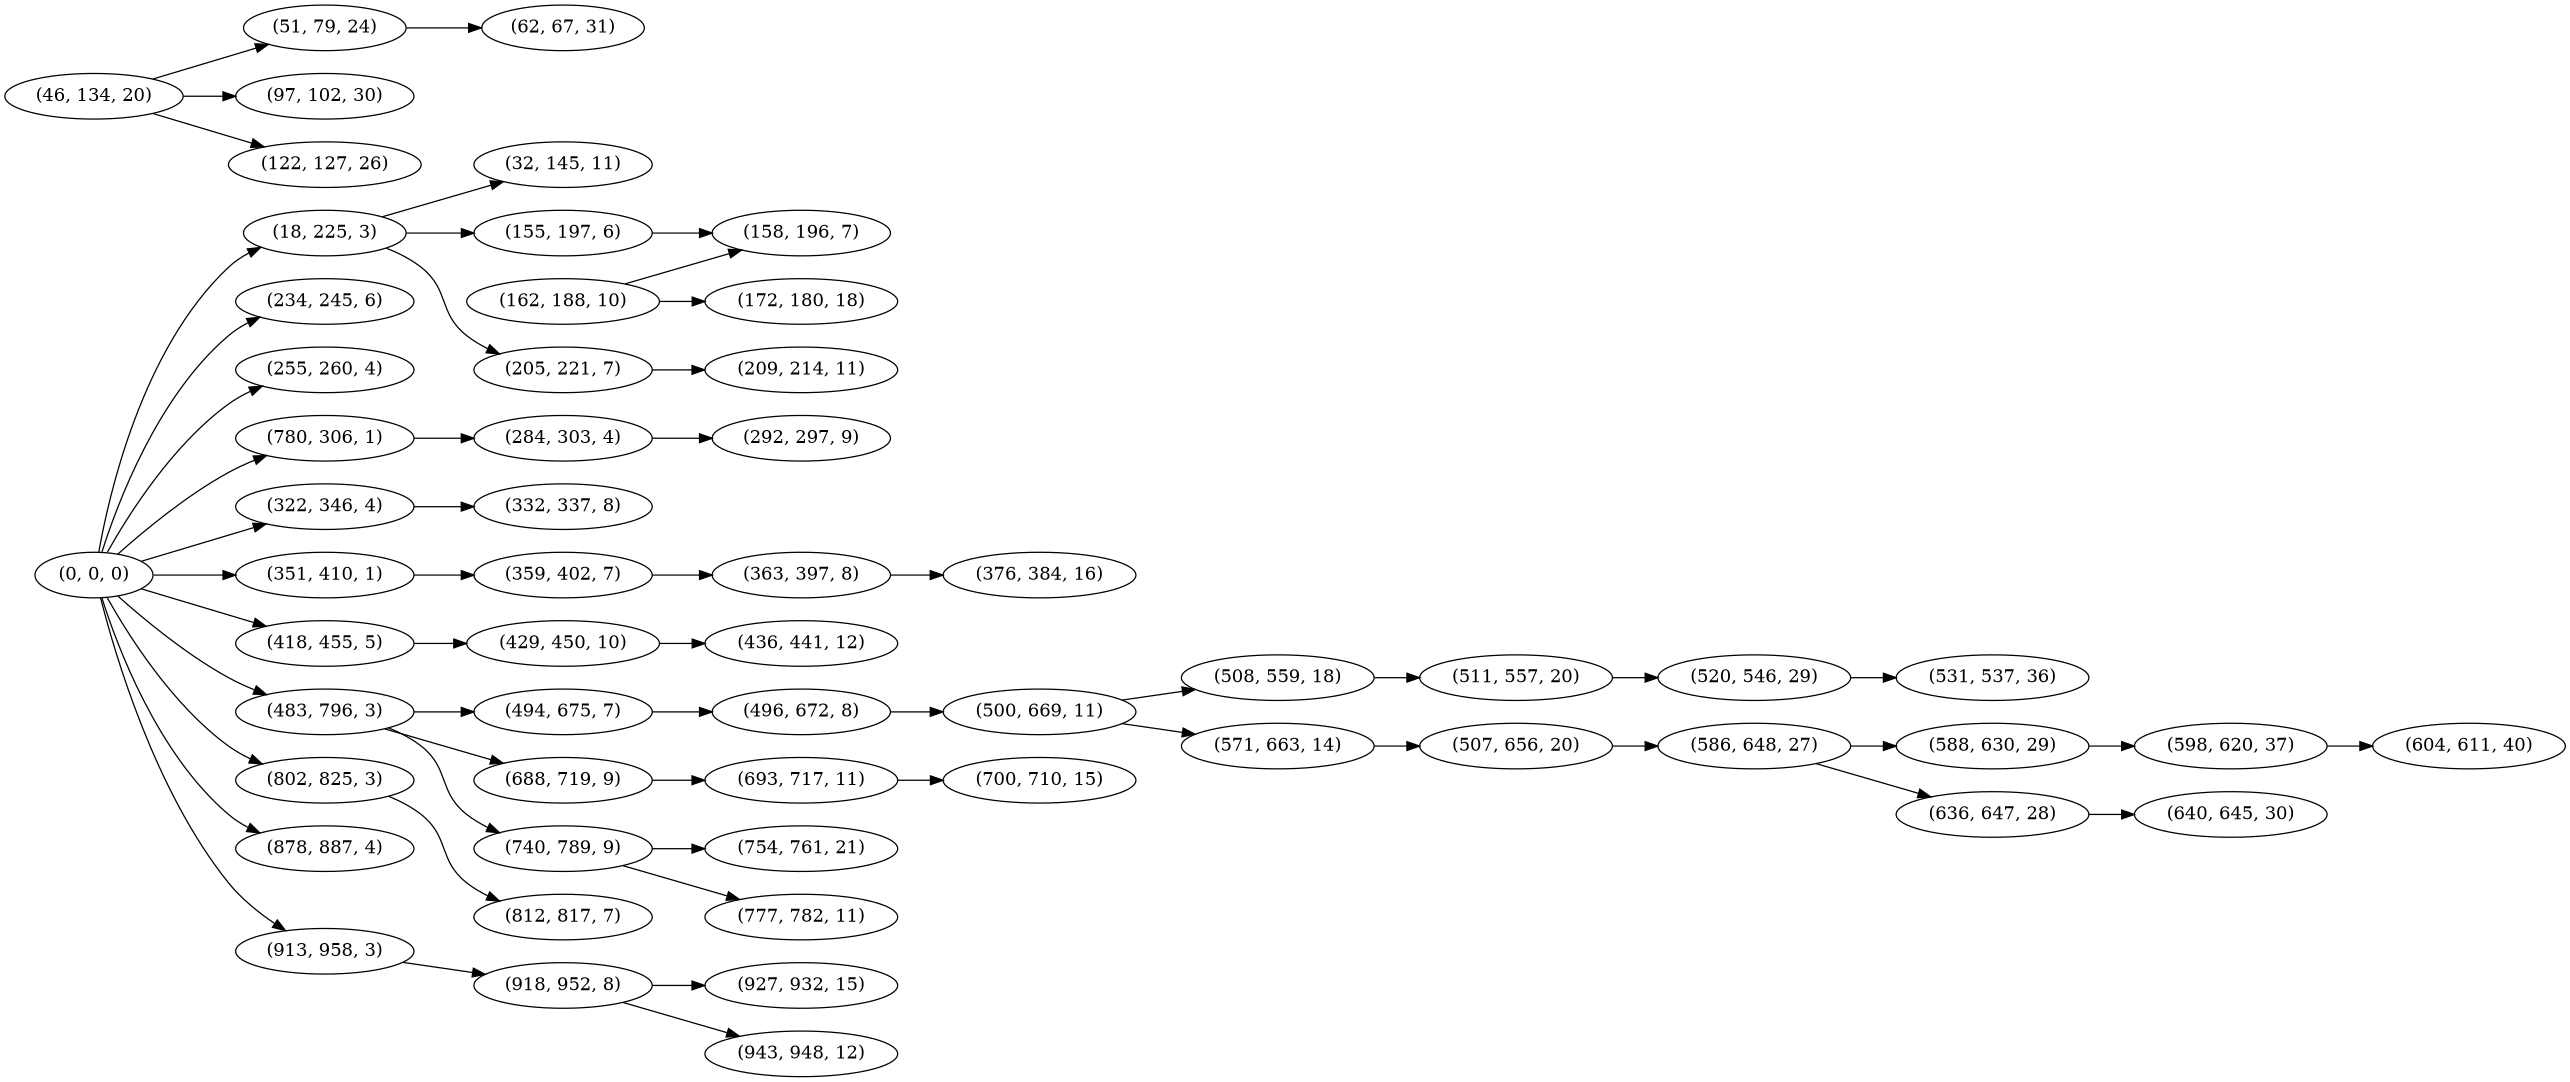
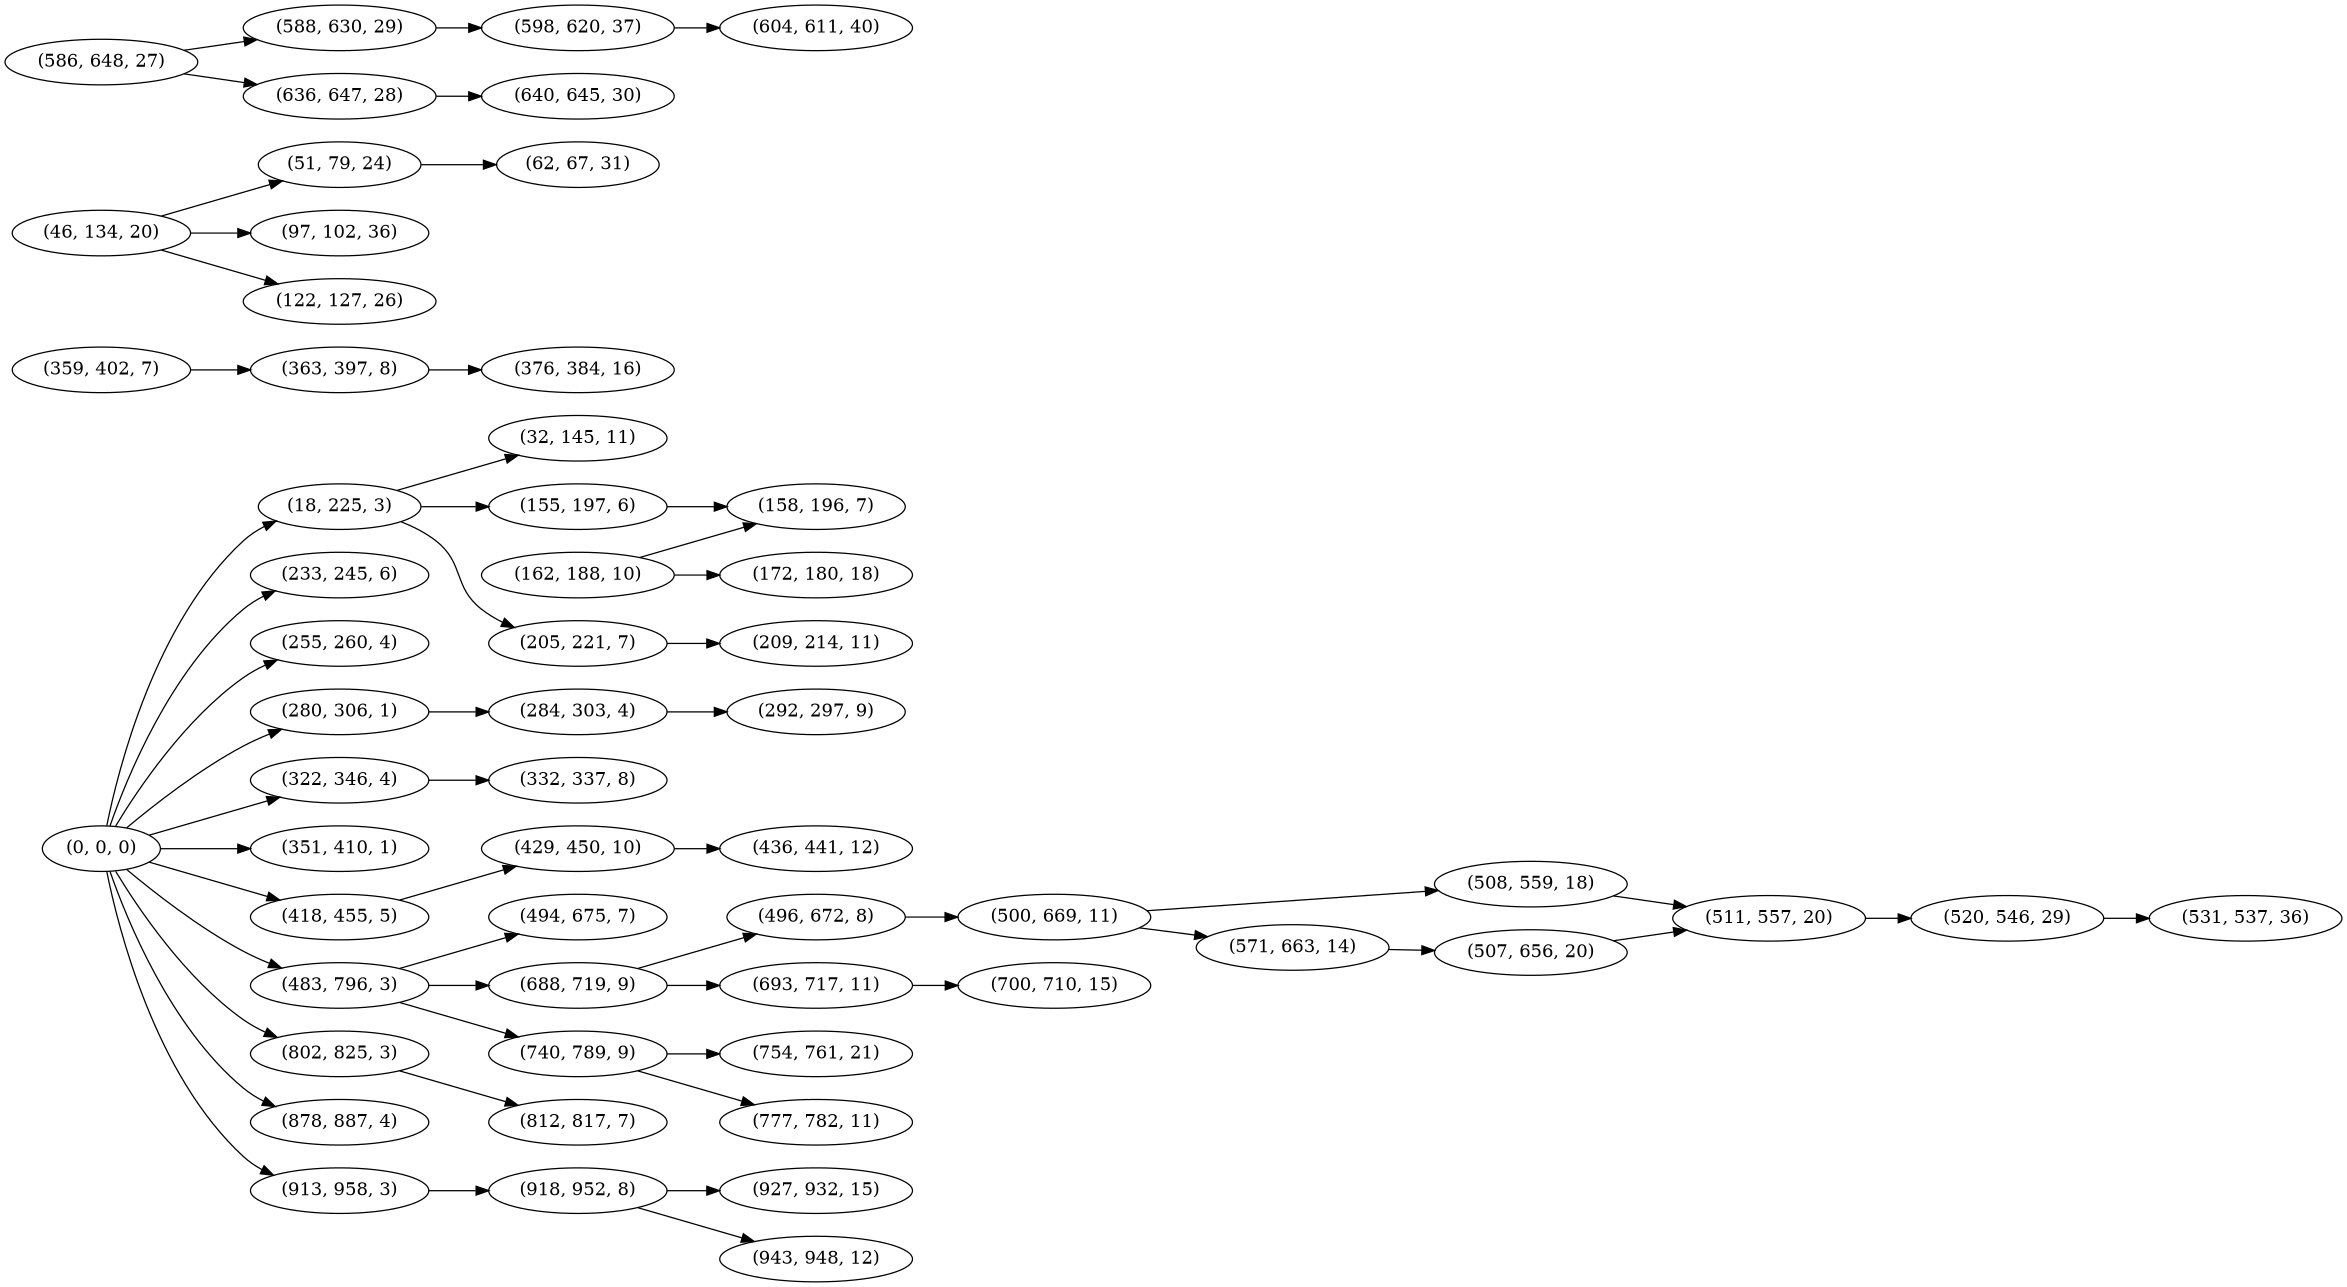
(325, 96) -> (340, 233)
(325, 301) -> (340, 575)
(325, 438) -> (340, 712)
(437, 575) -> none
(676, 712) -> (691, 953)
(1629, 746) -> (1644, 936)
